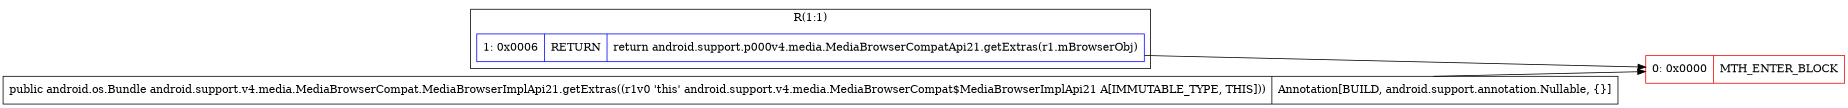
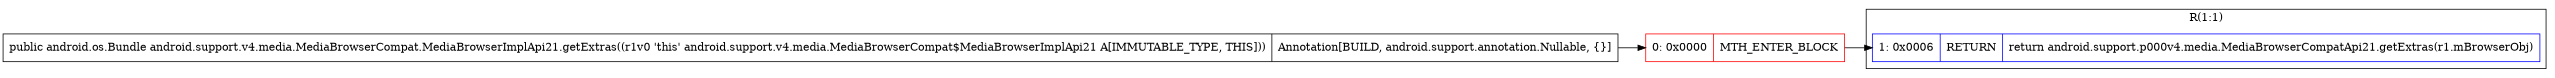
(1391, 61) -> (1855, 48)
